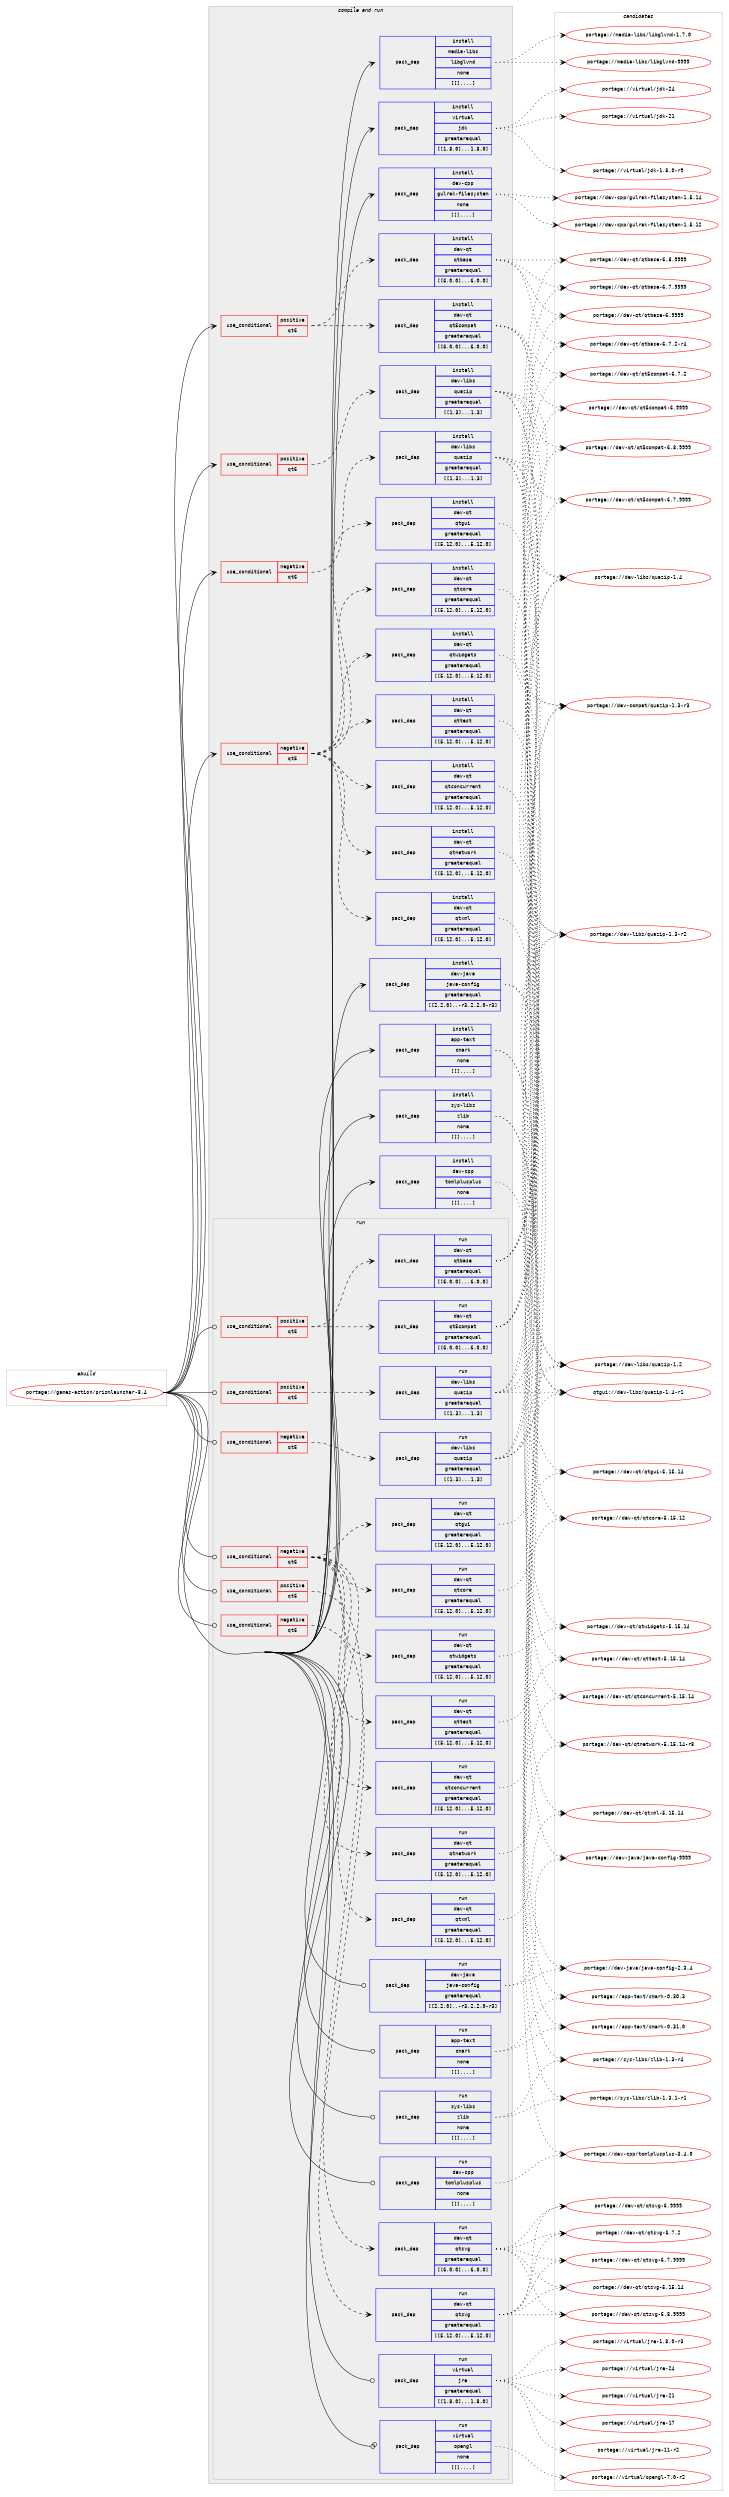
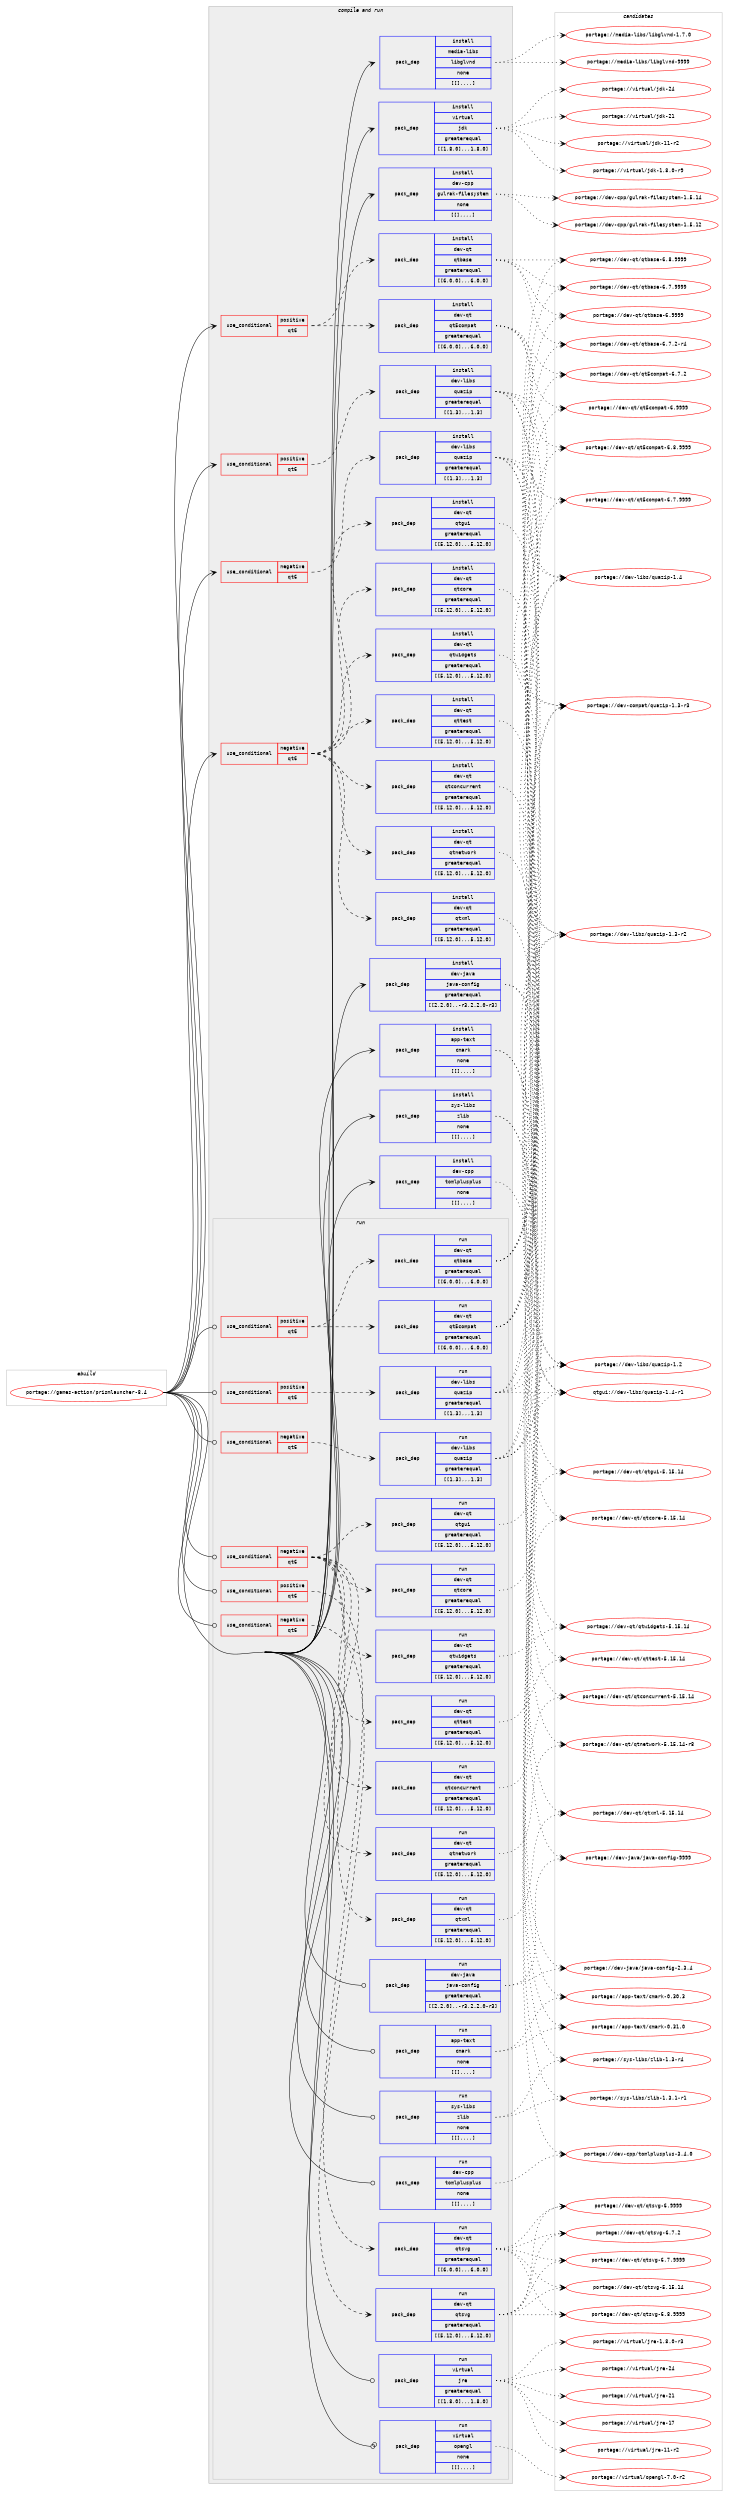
none -> (638, 144)
(638, 1518) -> (638, 1518)
